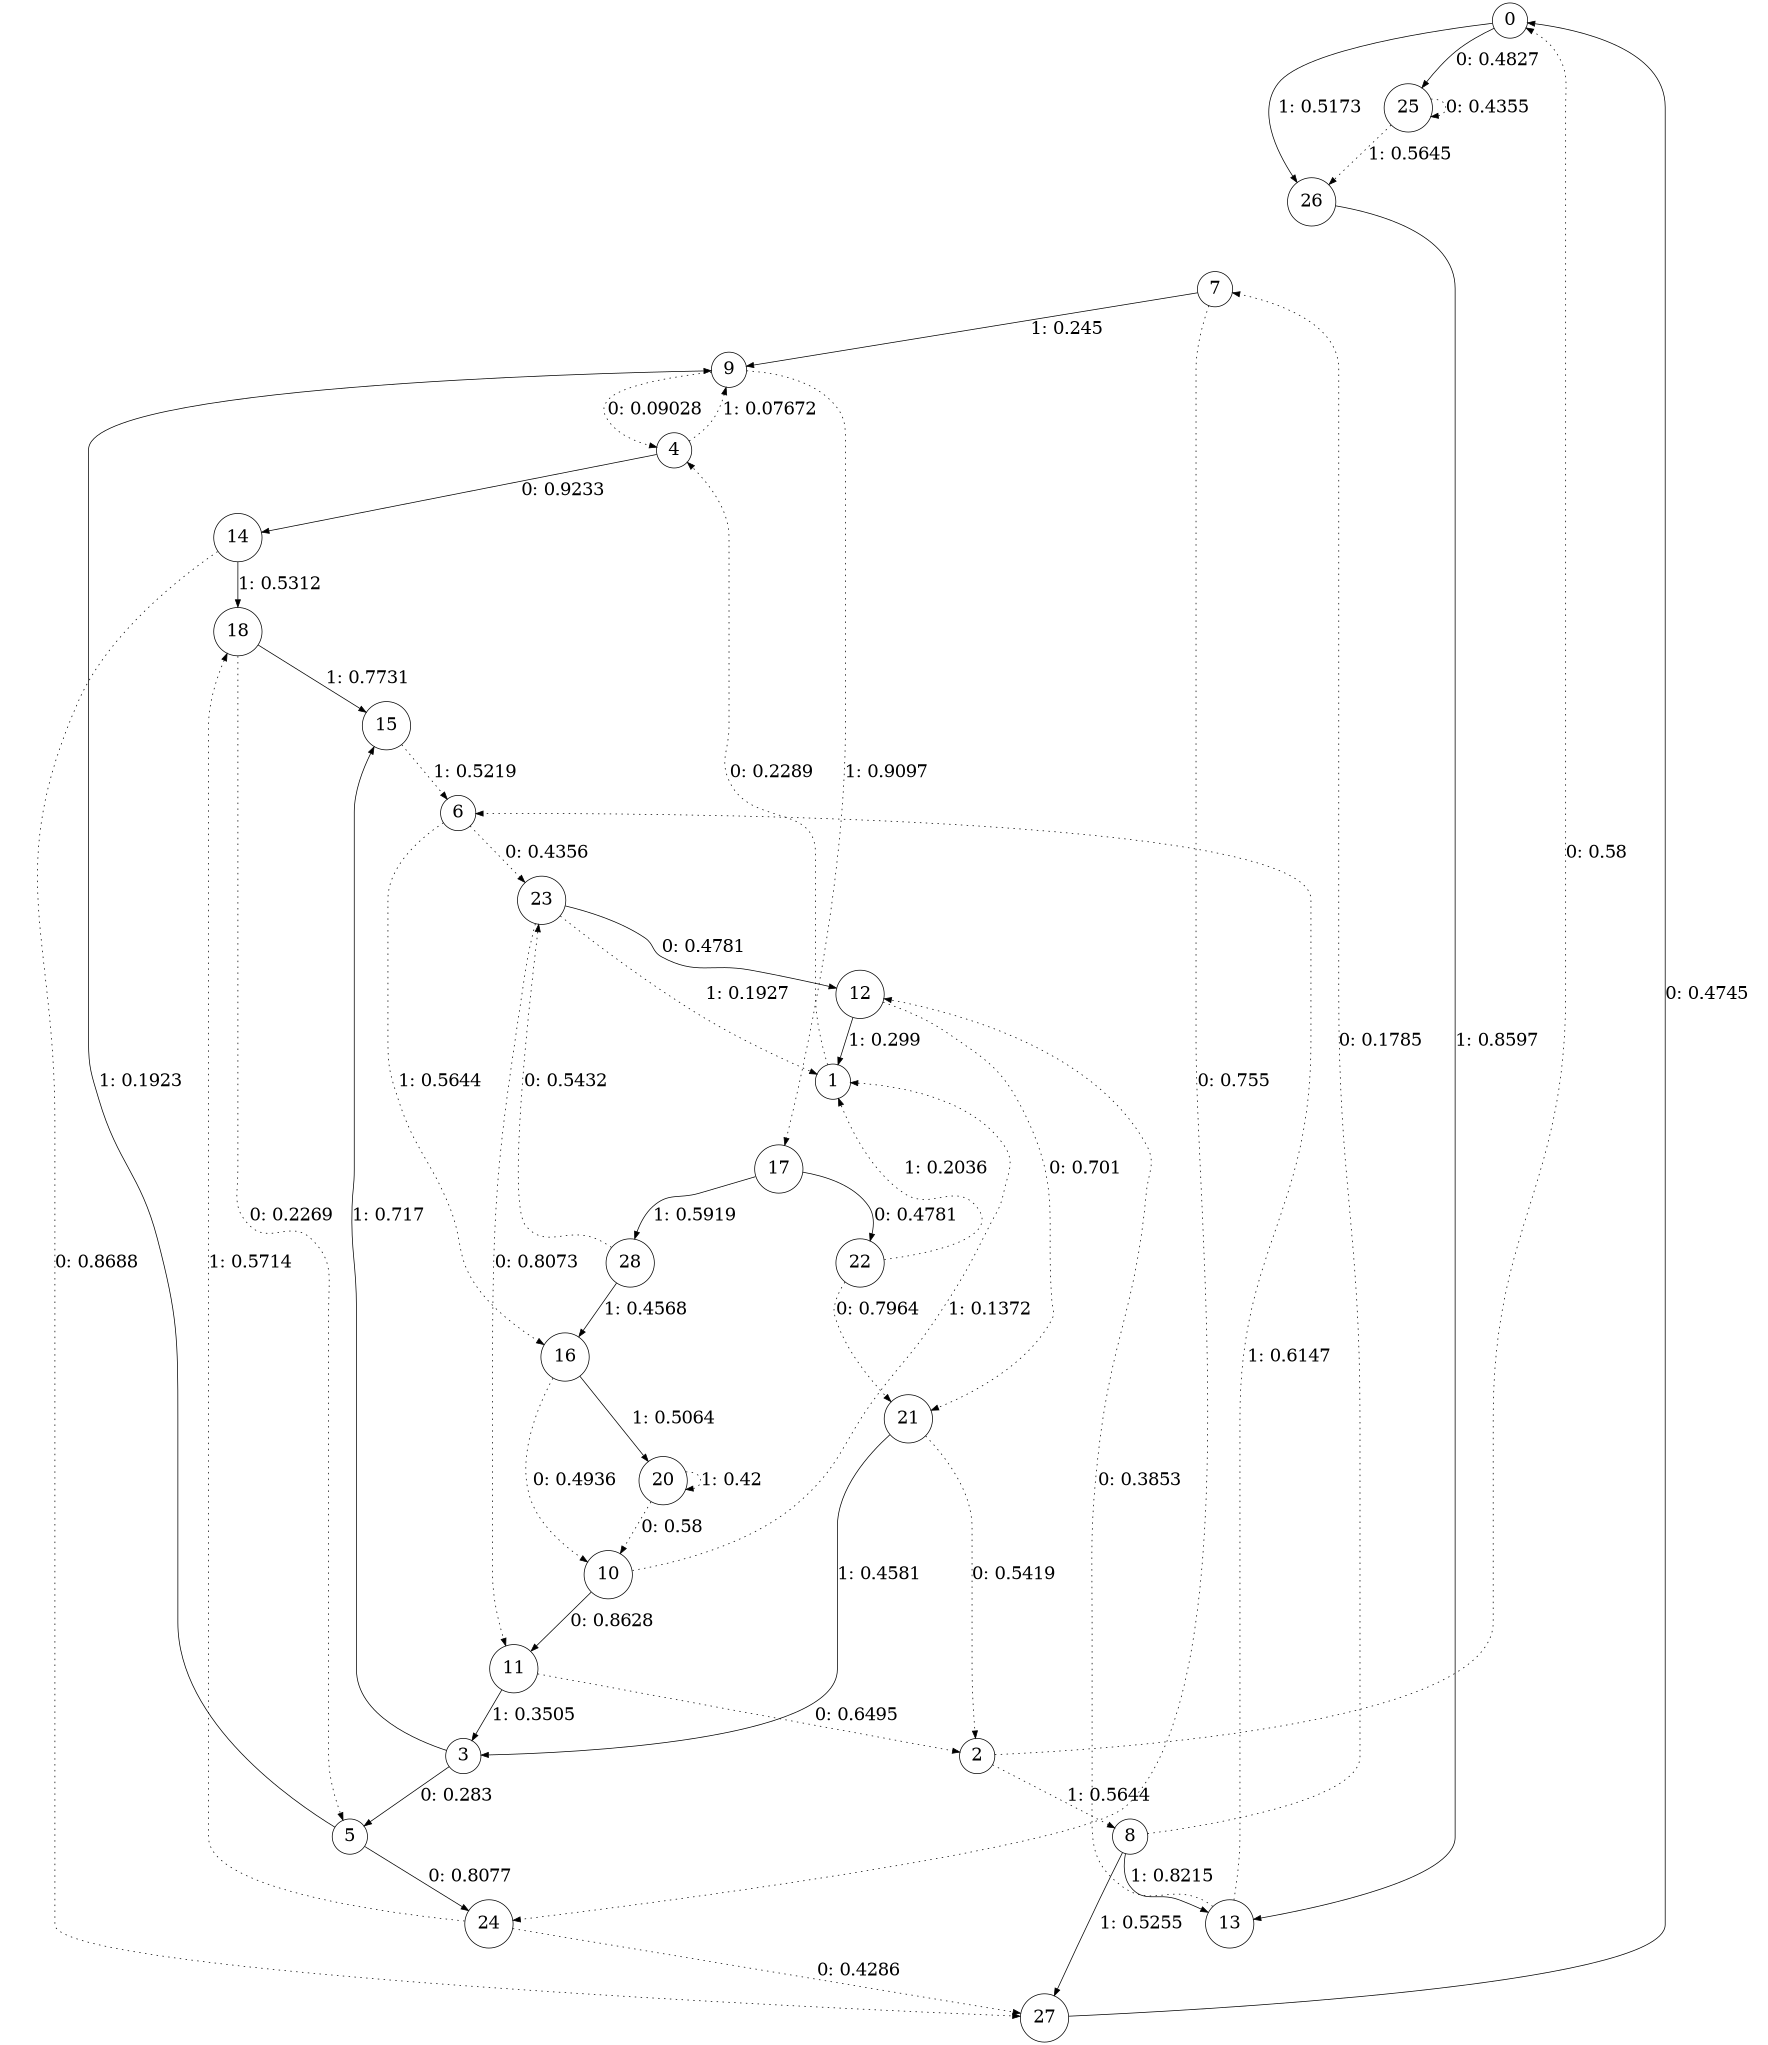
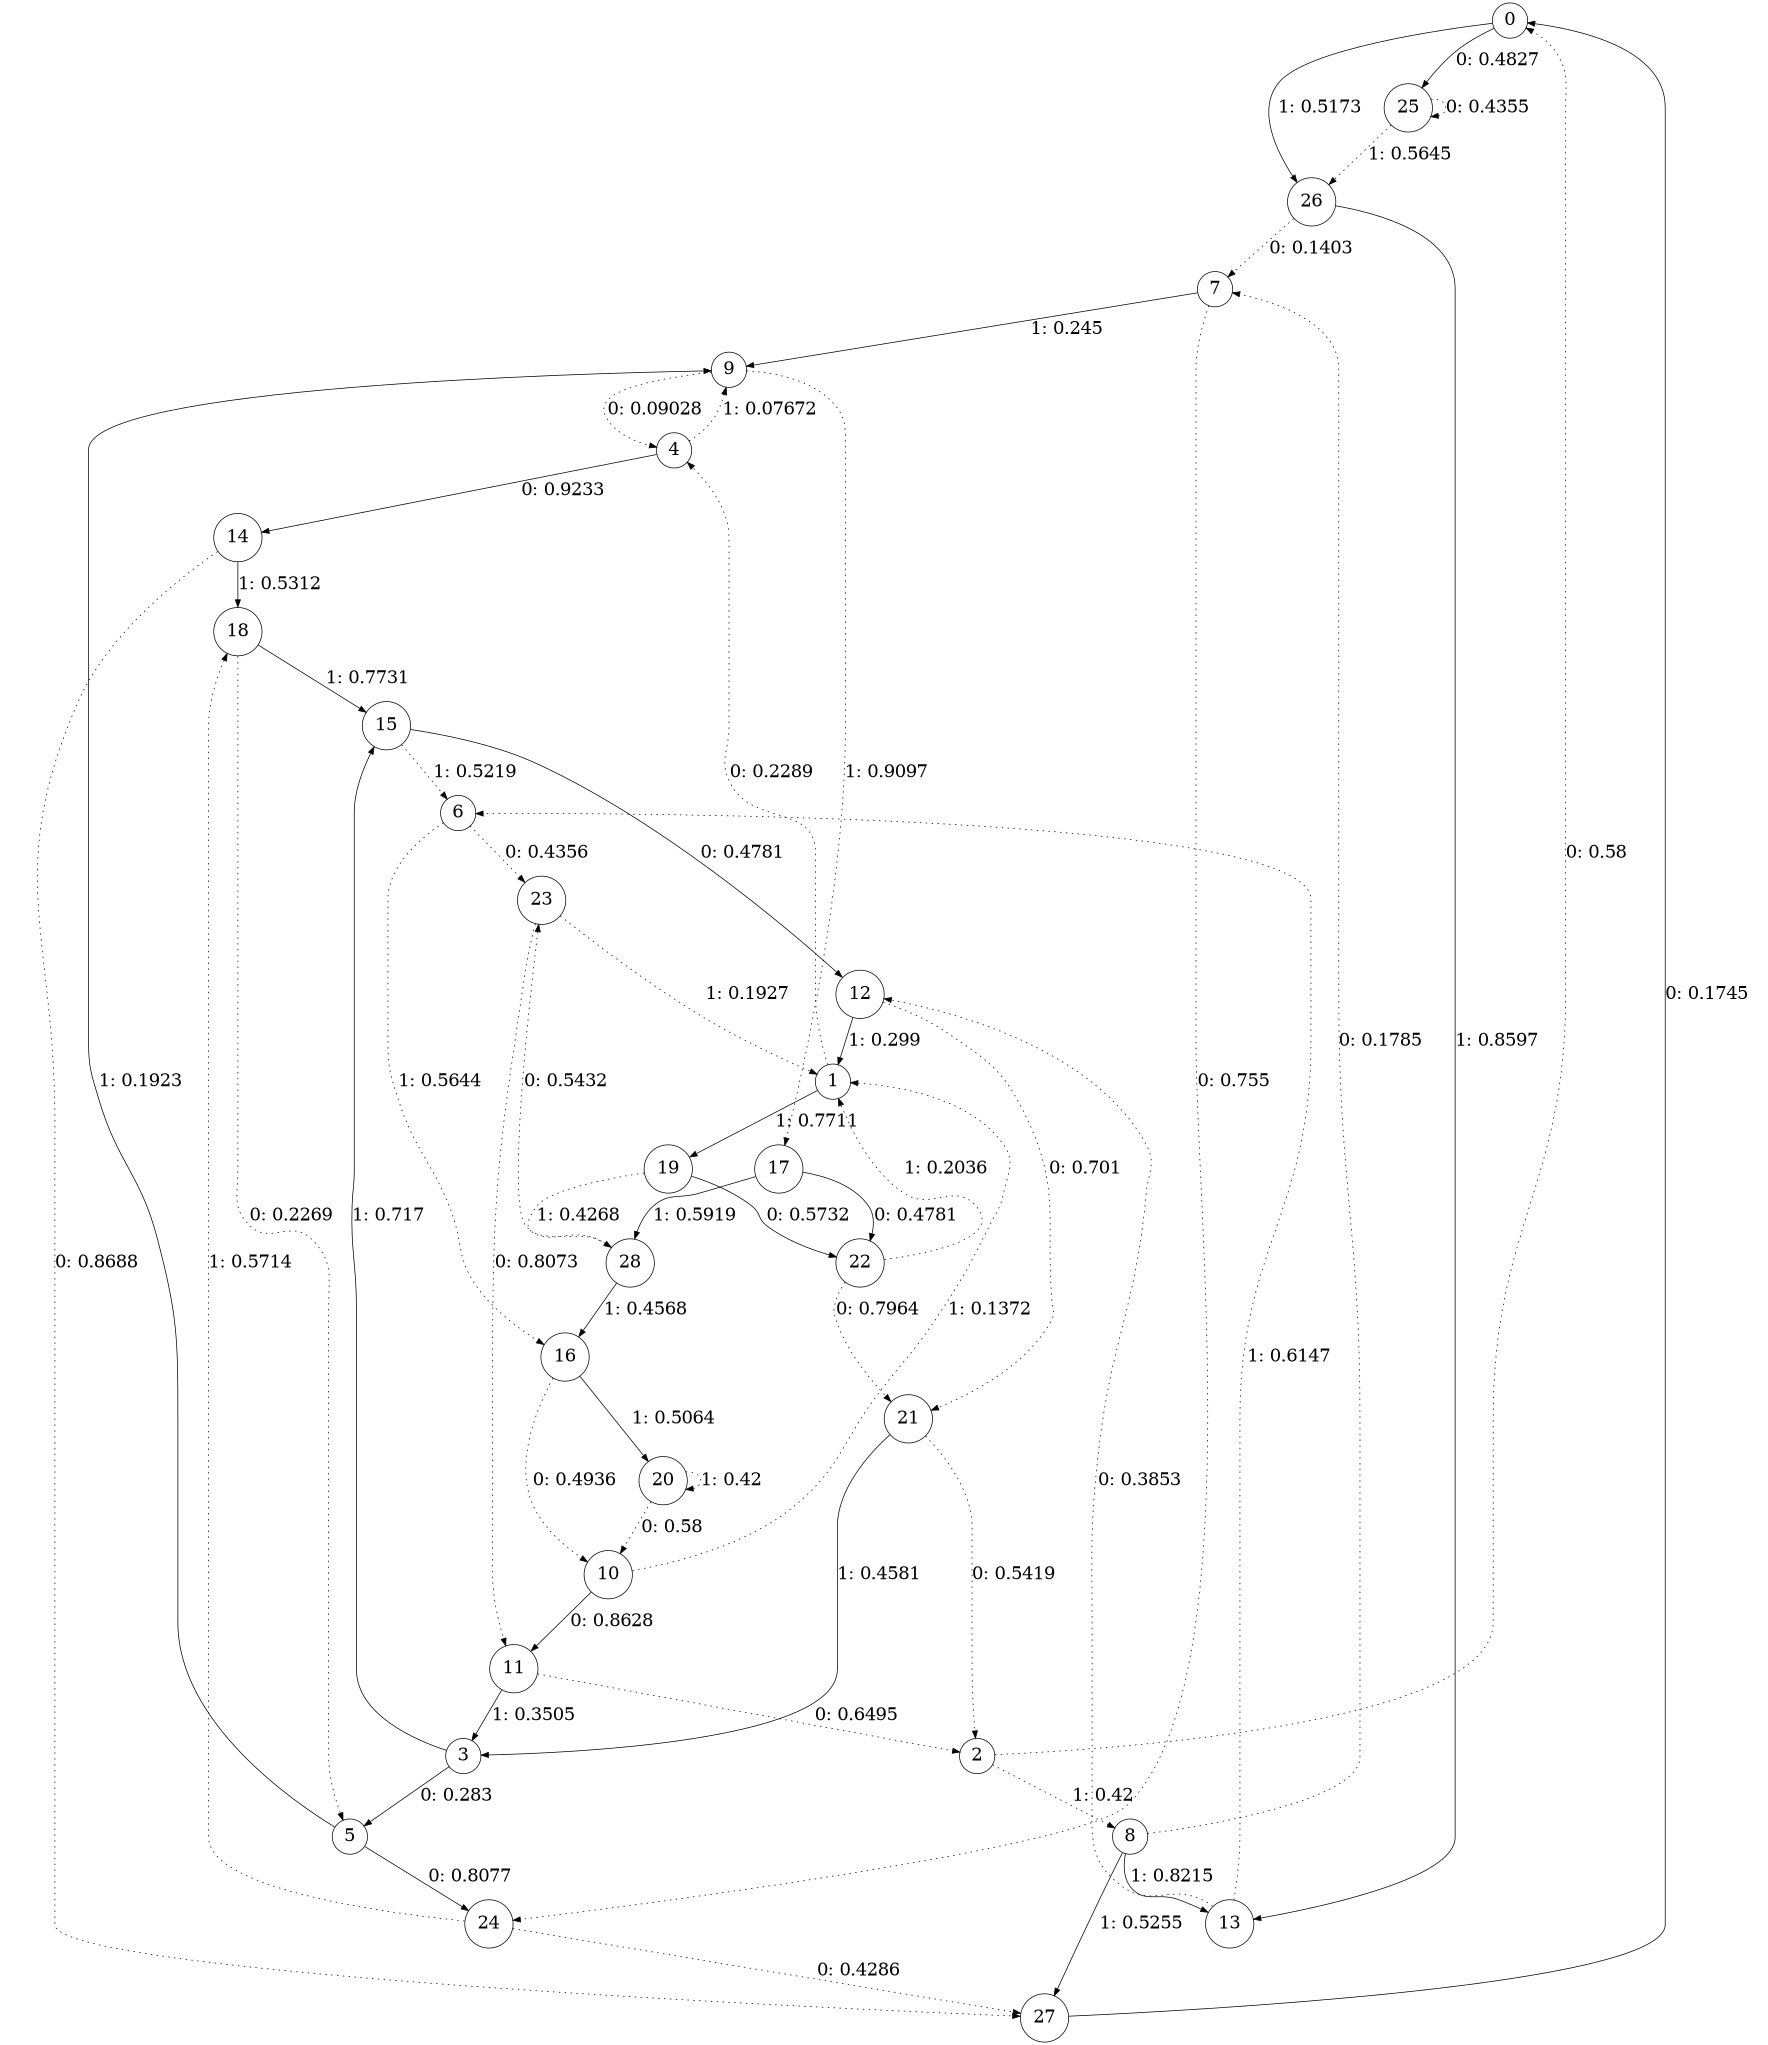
none -> (1264, 245)
(689, 967) -> (639, 821)
(1715, 994) -> (1715, 994)
none -> (668, 1169)
(1117, 1796) -> (1117, 1796)
